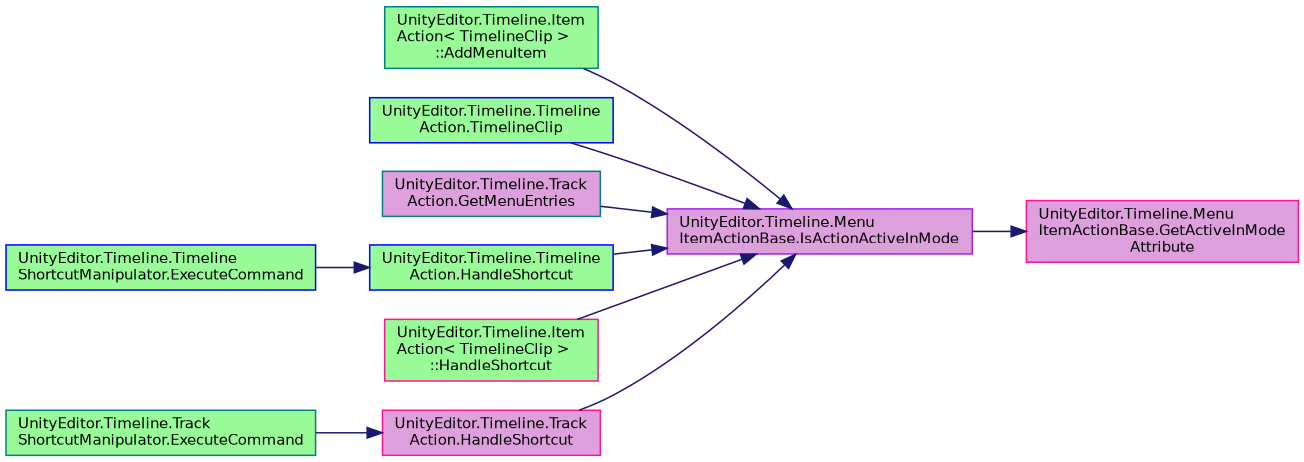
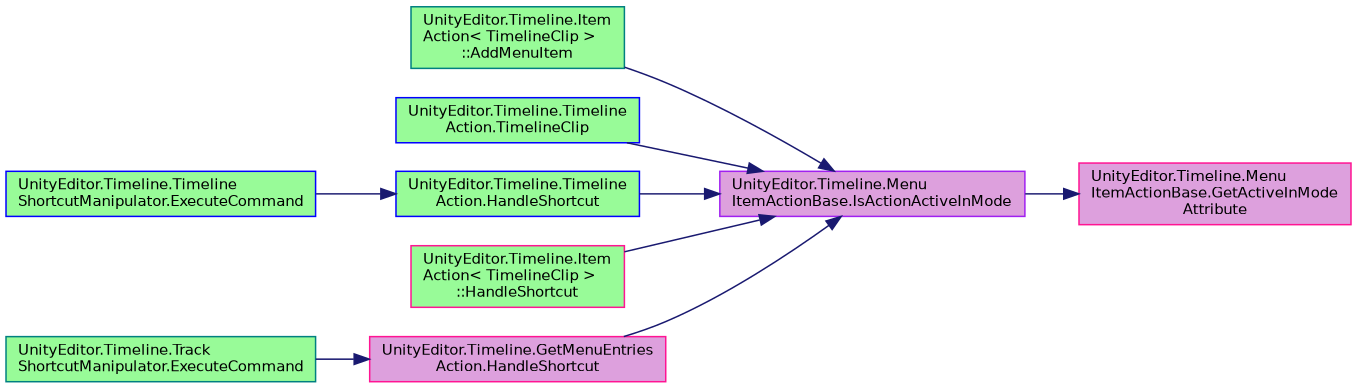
(491, 194) -> none
(491, 433) -> (518, 359)
